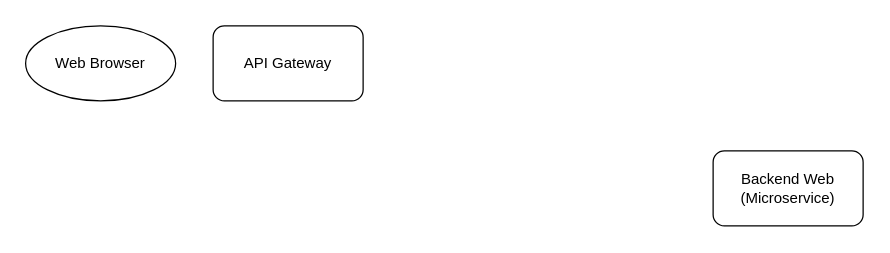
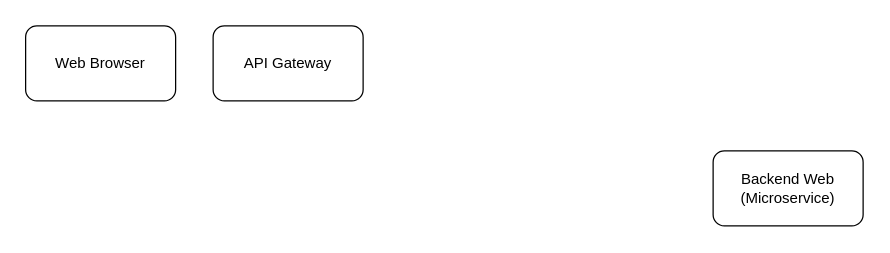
(101, 63) -> (101, 63)
